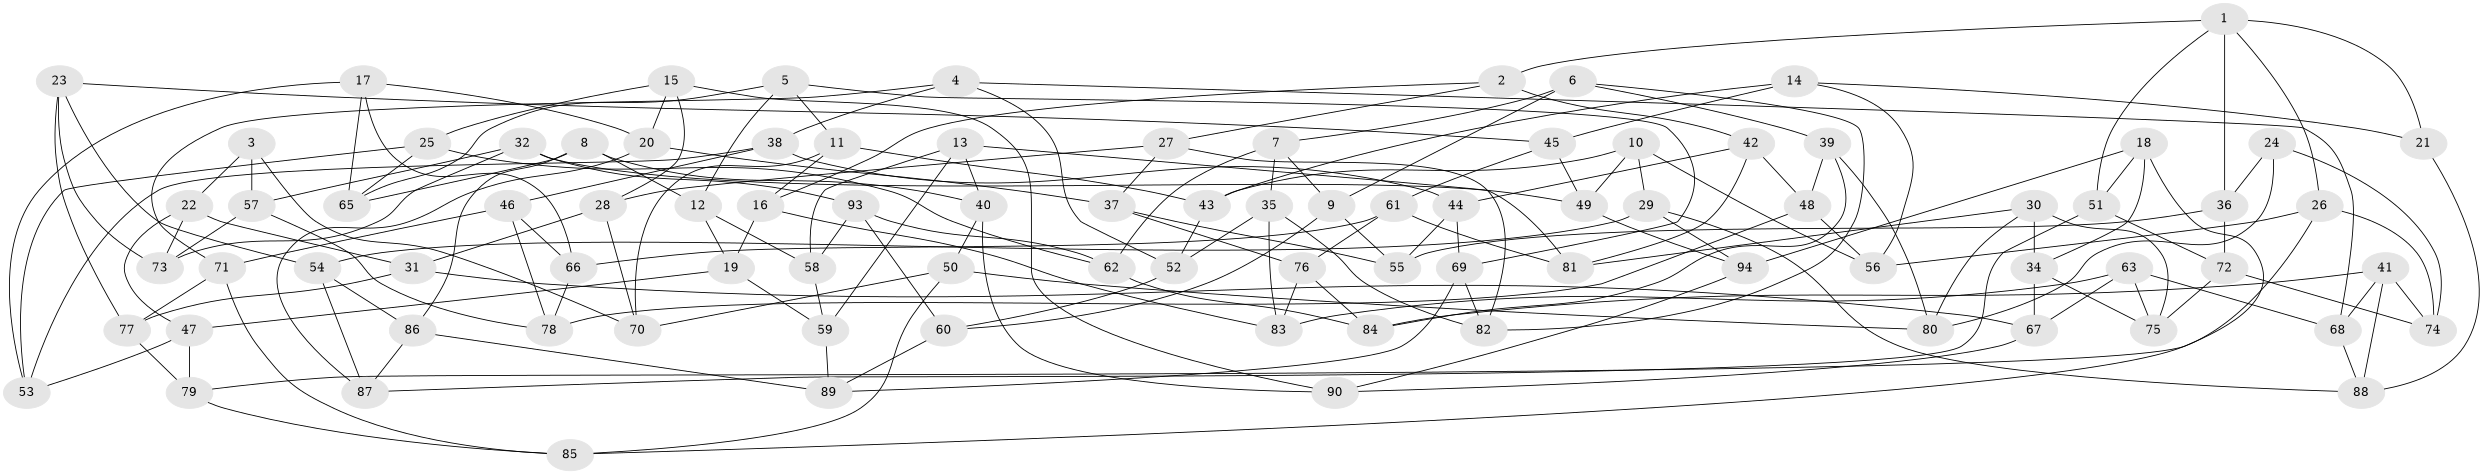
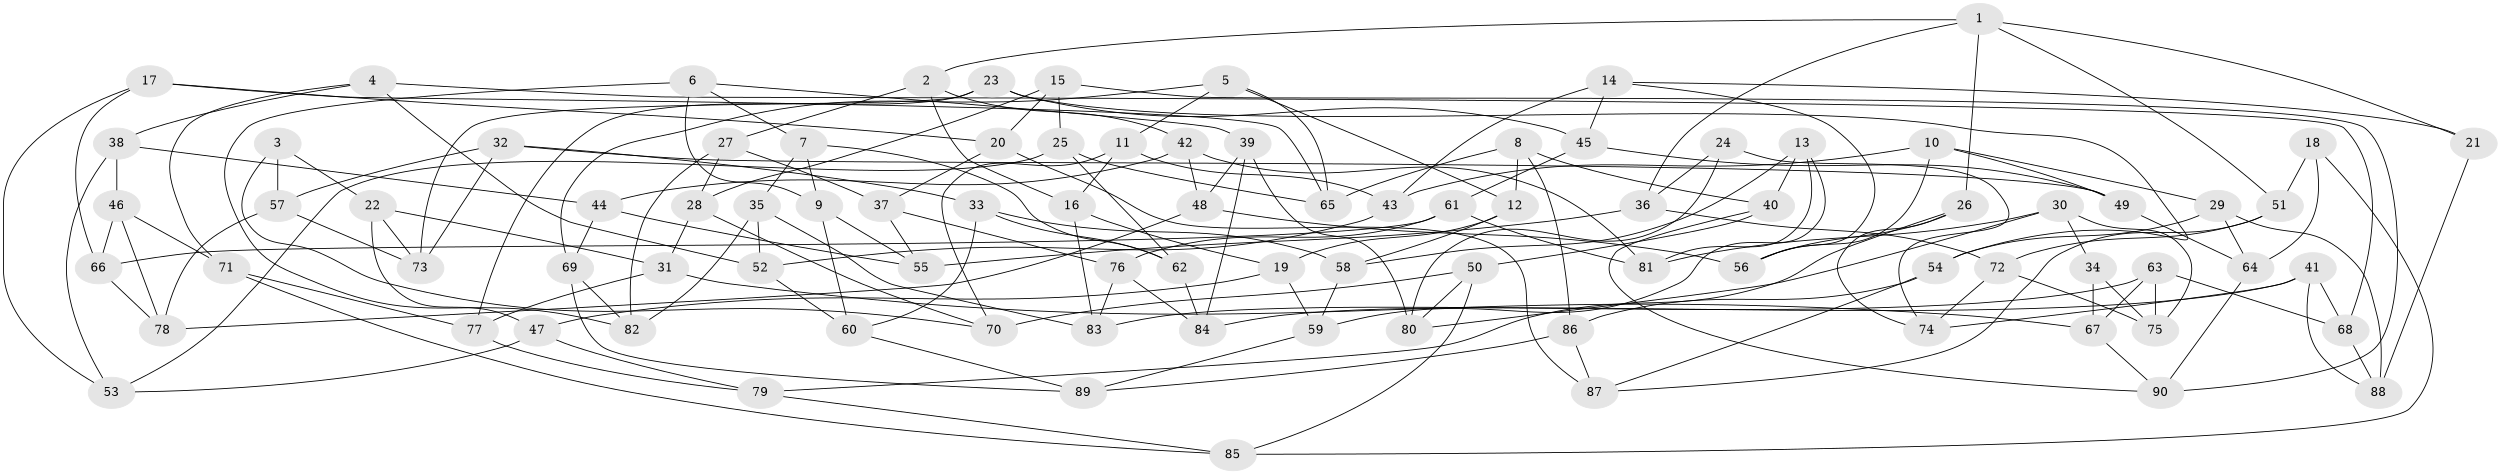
(856, 206) -> (977, 206)
(2133, 213) -> none
(1745, 268) -> (2251, 268)
